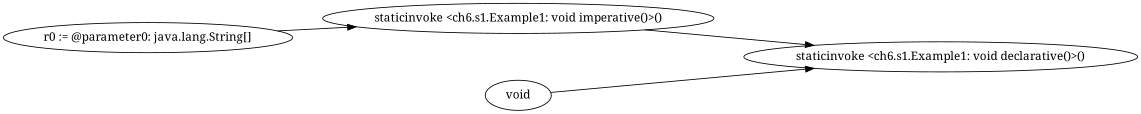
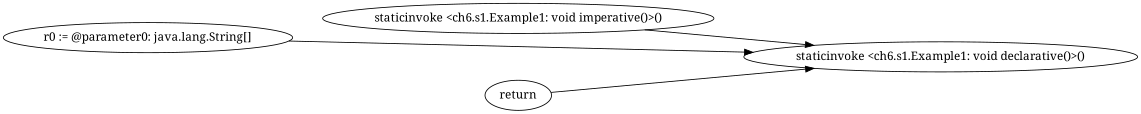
(312, 29) -> (517, 47)
(518, 95) -> (518, 95)
